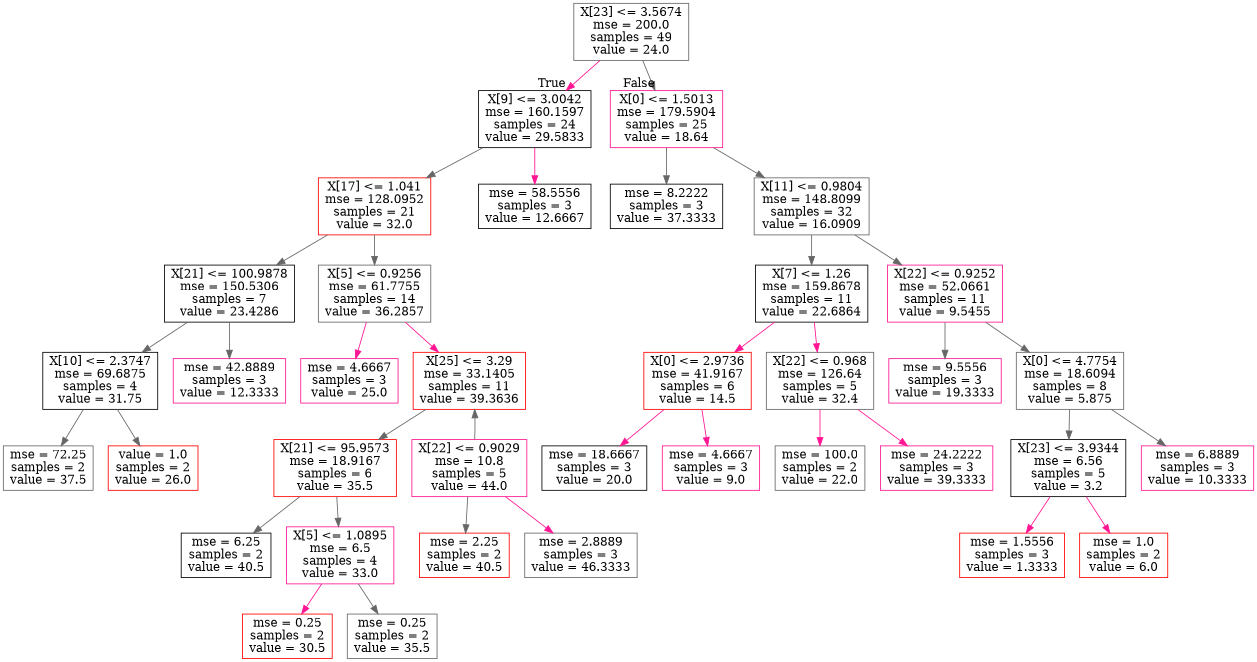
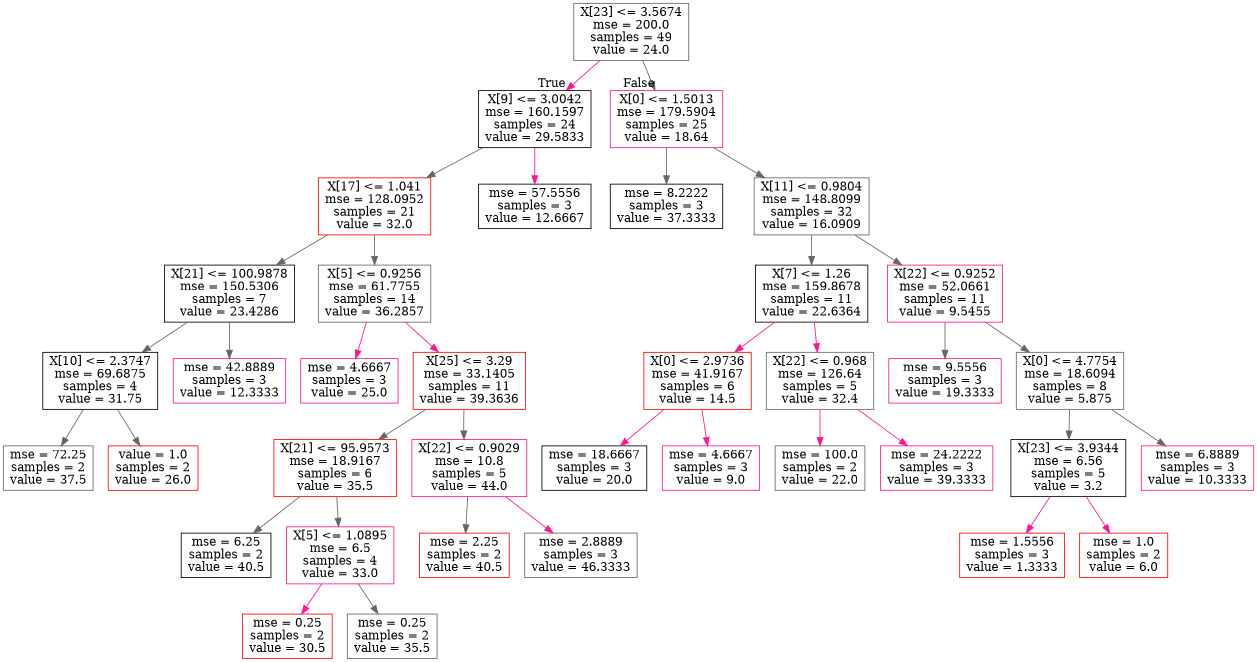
(535, 206) -> (535, 206)
(812, 294) -> (812, 294)
(475, 429) -> (464, 420)
